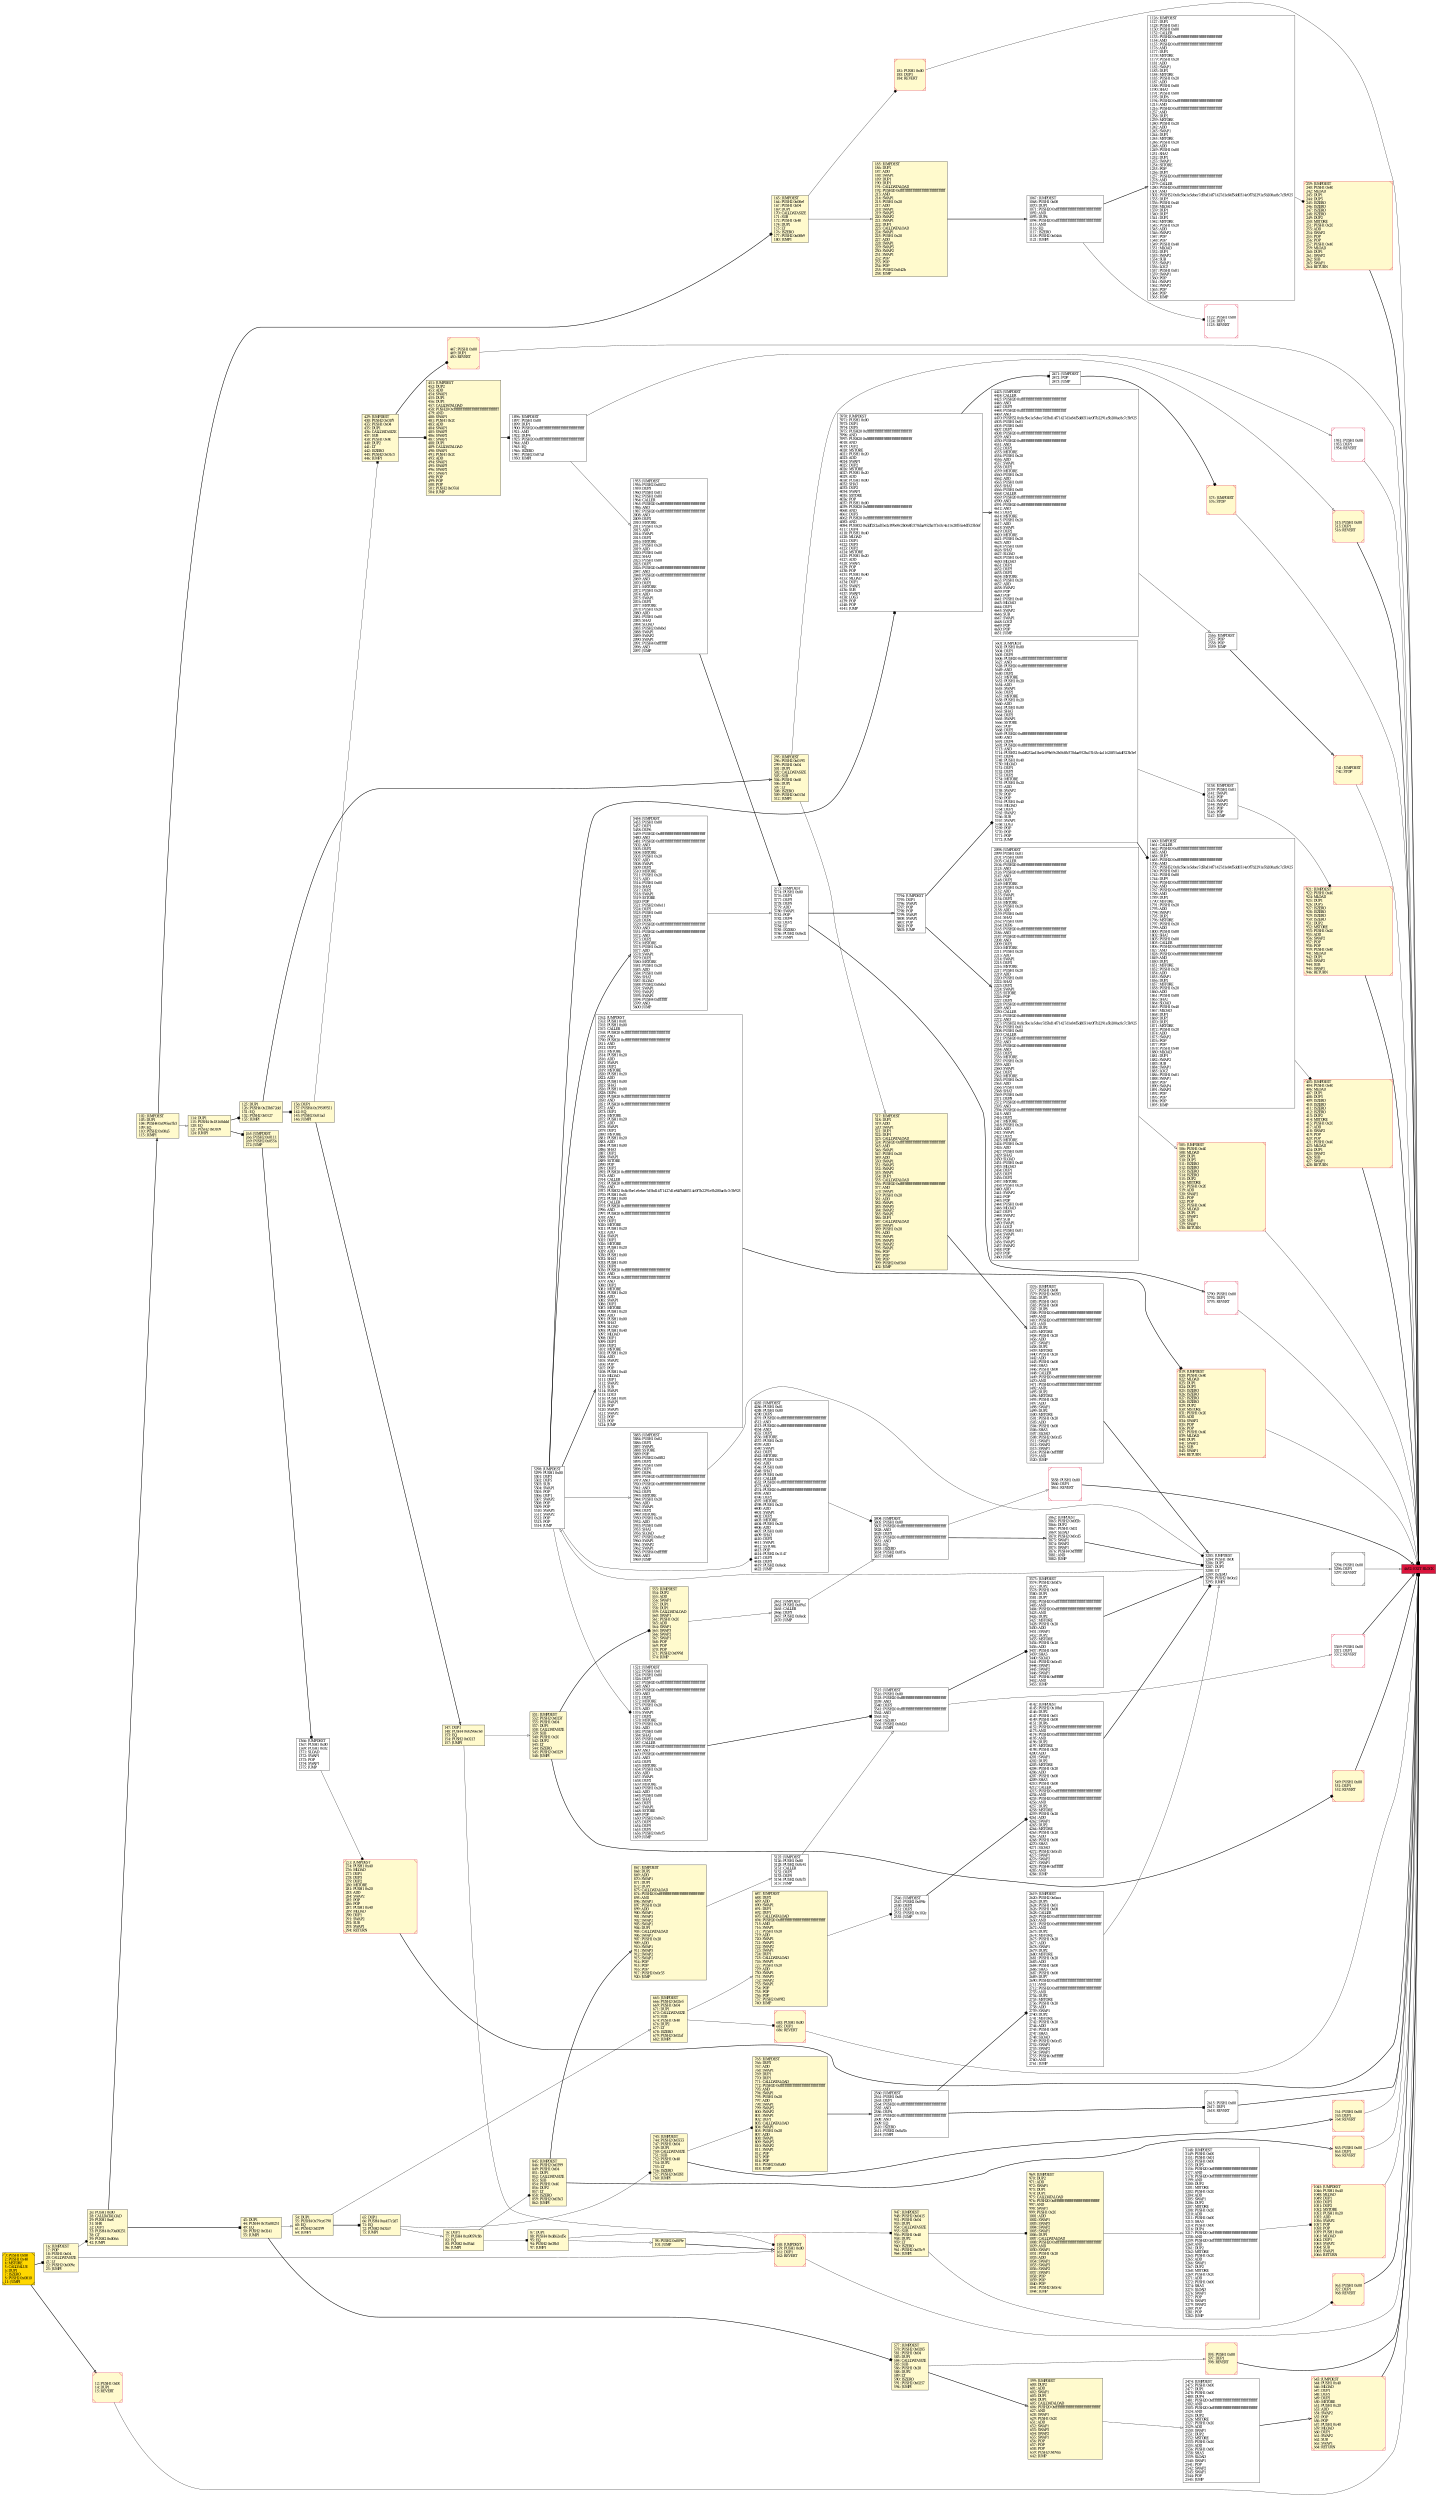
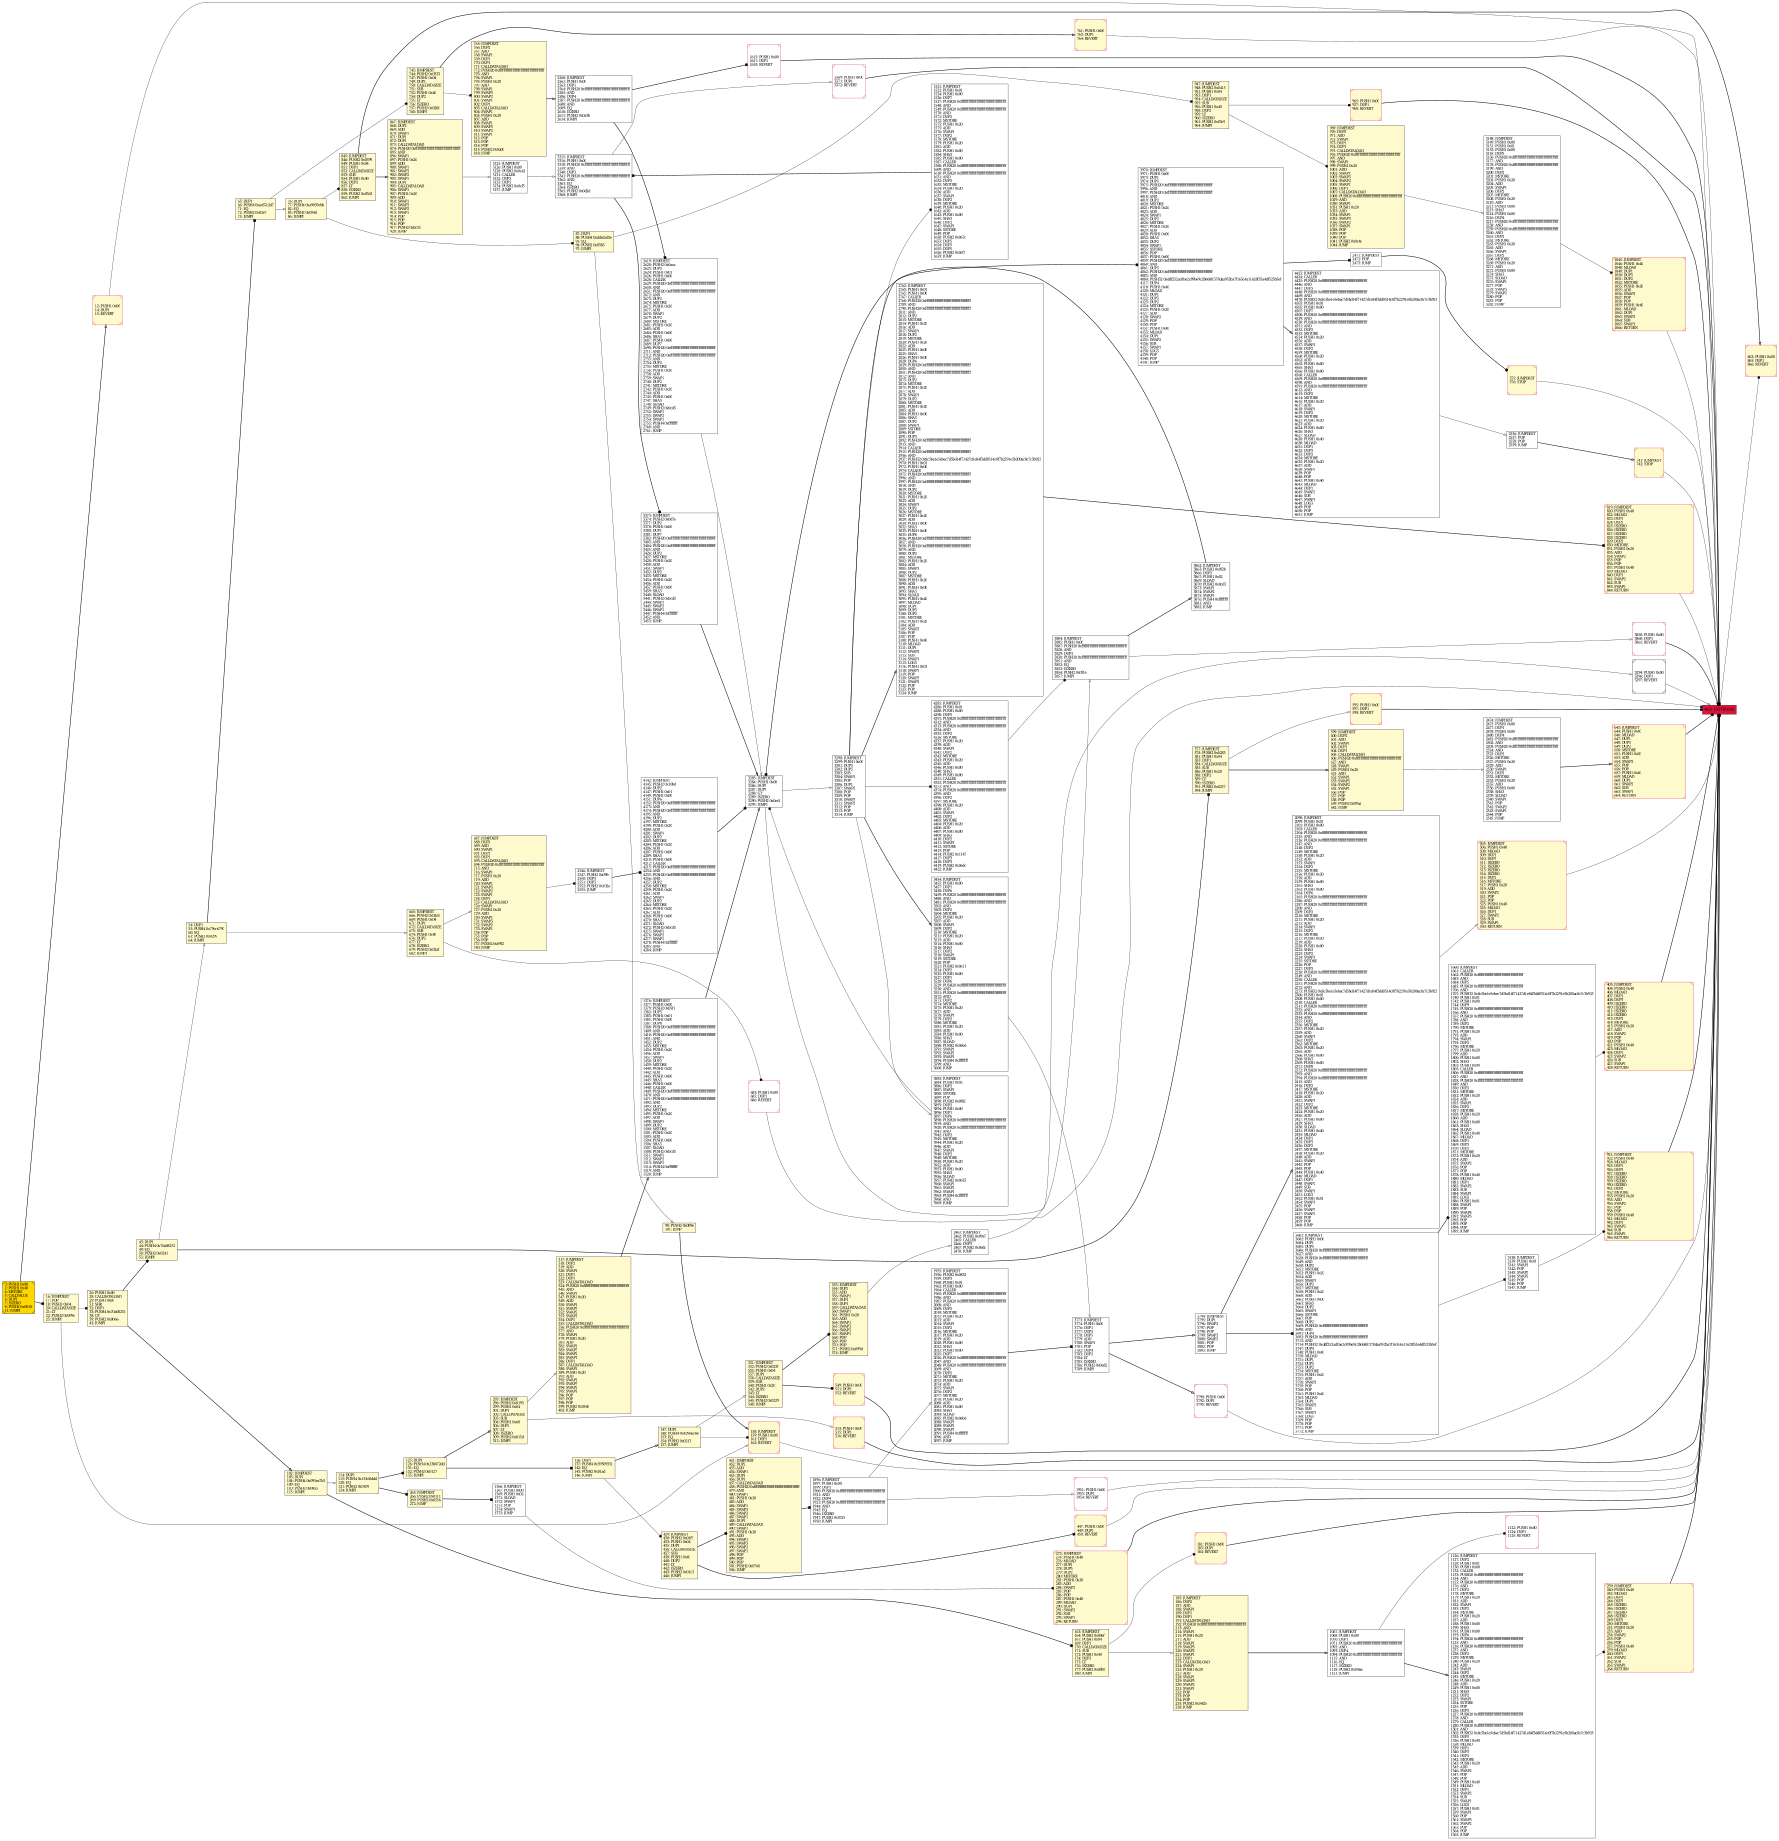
(1408, 532) -> (1664, 1507)
(1405, 2020) -> (1739, 542)
(790, 2027) -> (764, 1097)
(1221, 2107) -> (764, 61)
